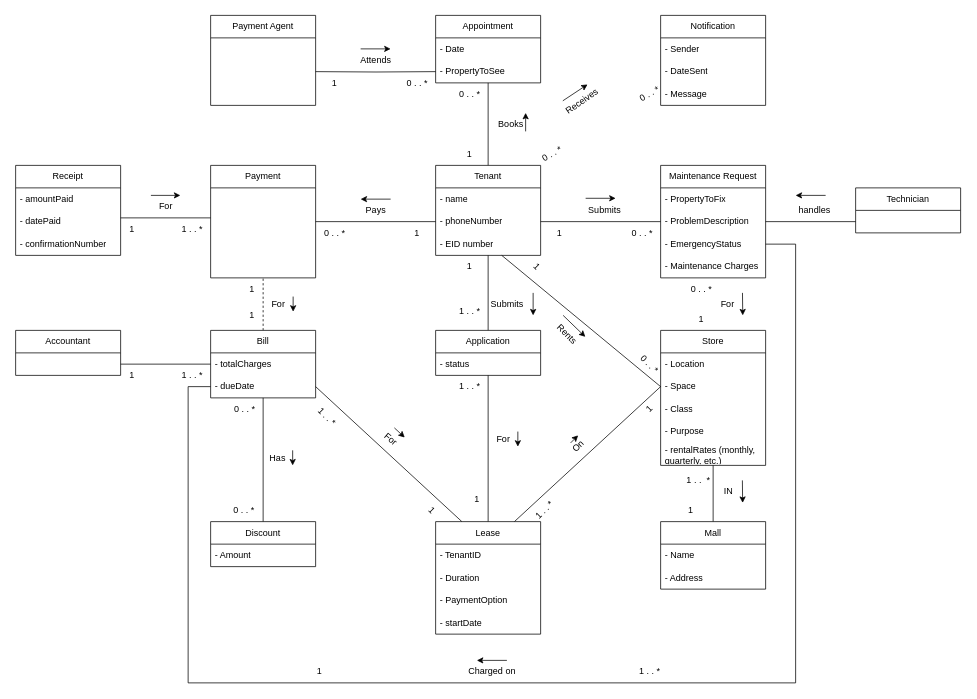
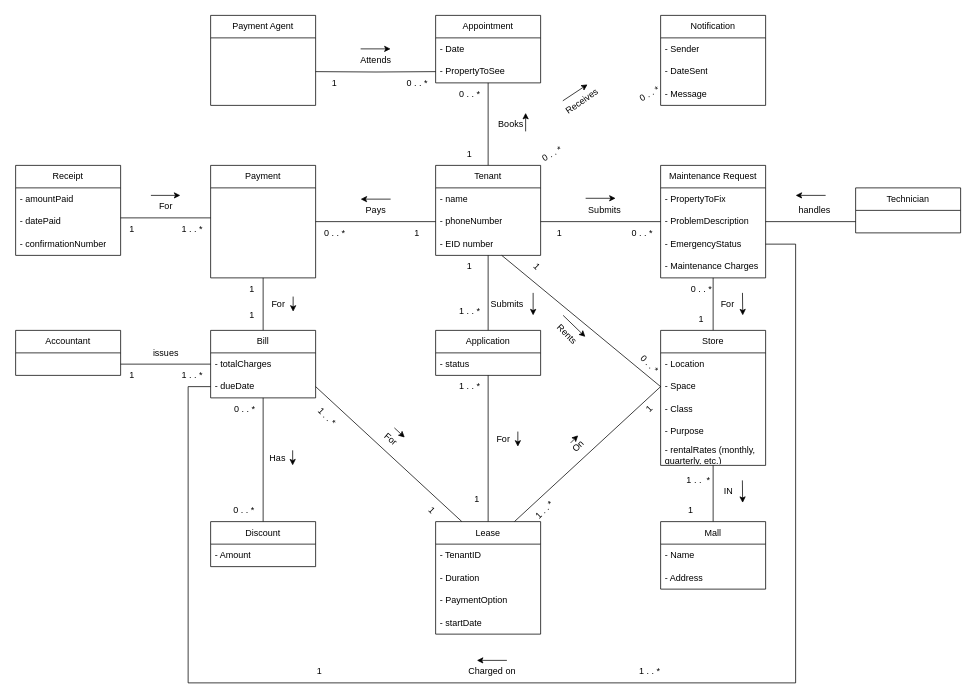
(263, 304) -> (263, 304)
none -> (713, 305)
none -> (165, 353)
